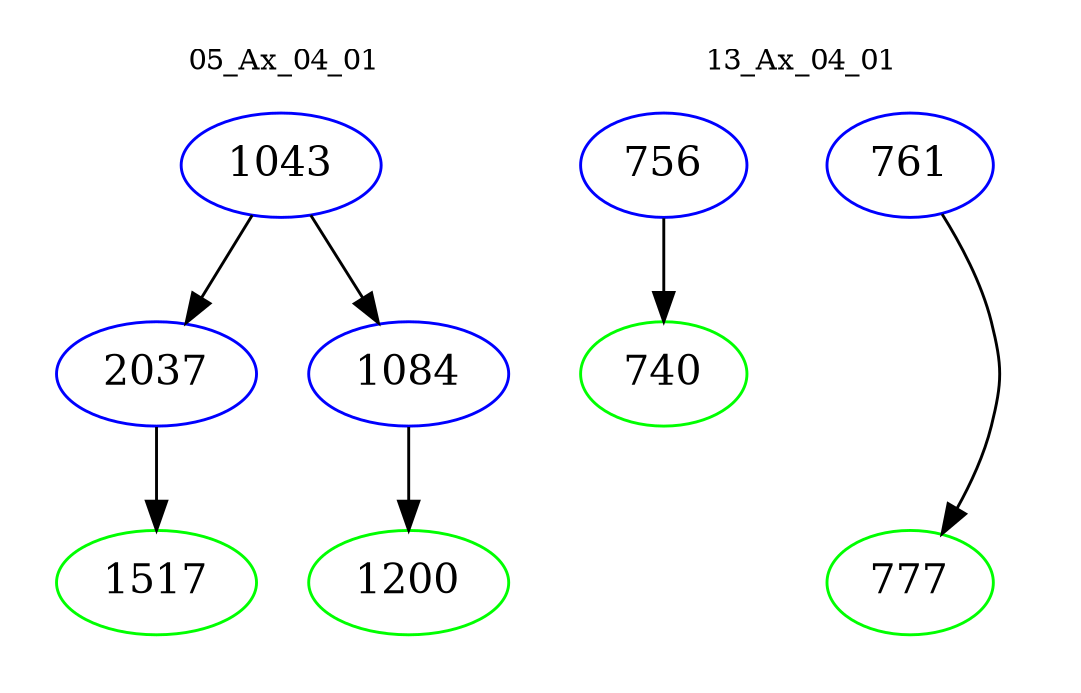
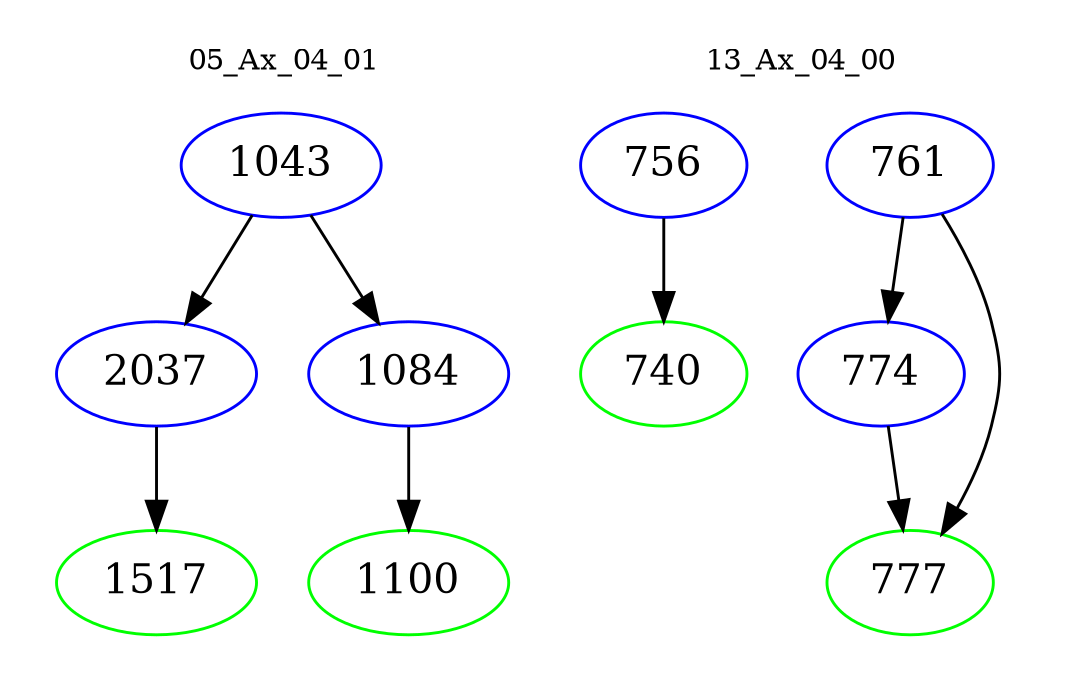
(801, 62) -> (801, 62)
none -> (881, 374)
(409, 583) -> (409, 583)
